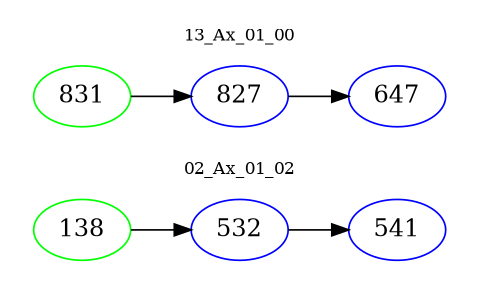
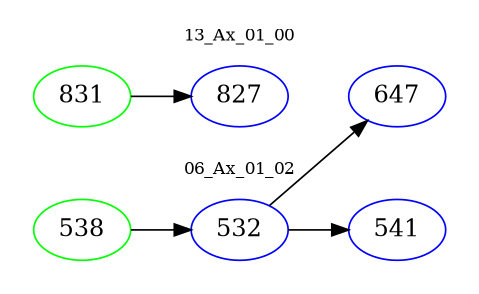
(310, 96) -> (312, 169)
(240, 170) -> (240, 170)
(82, 230) -> (82, 230)
